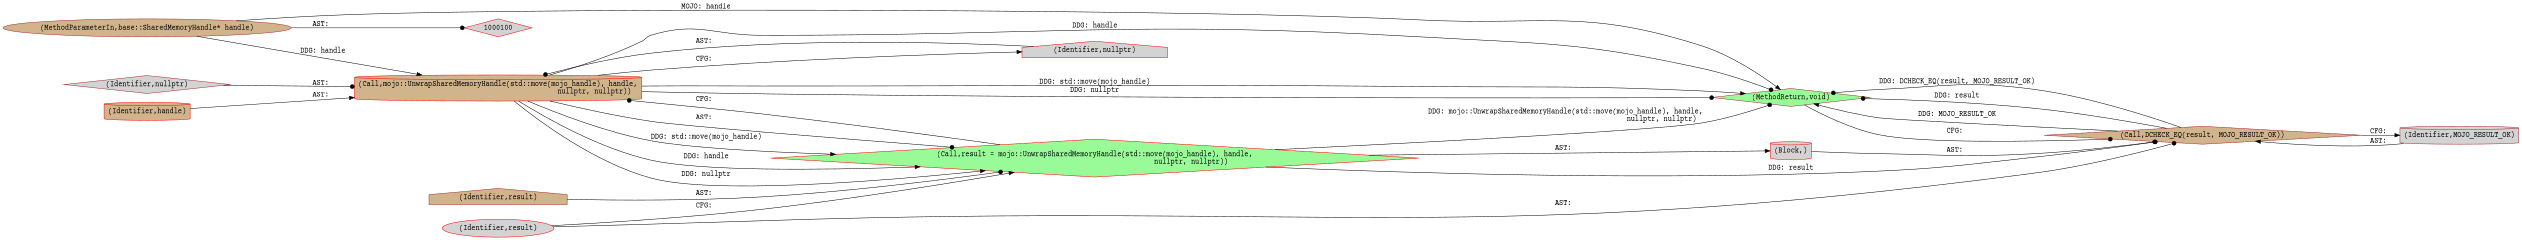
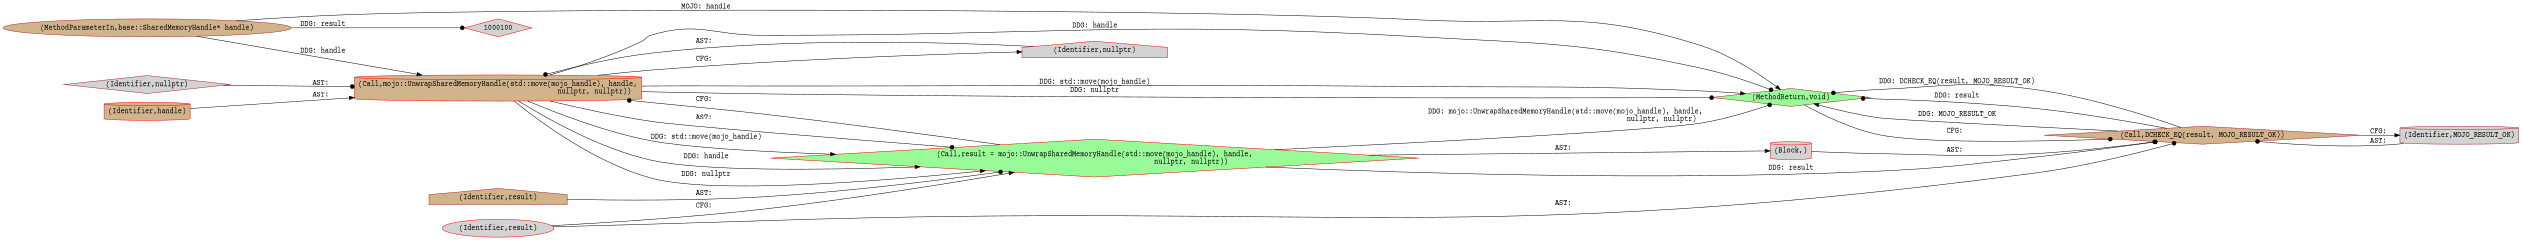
(323, 24) -> (323, 24)
(2332, 146) -> (2332, 146)
